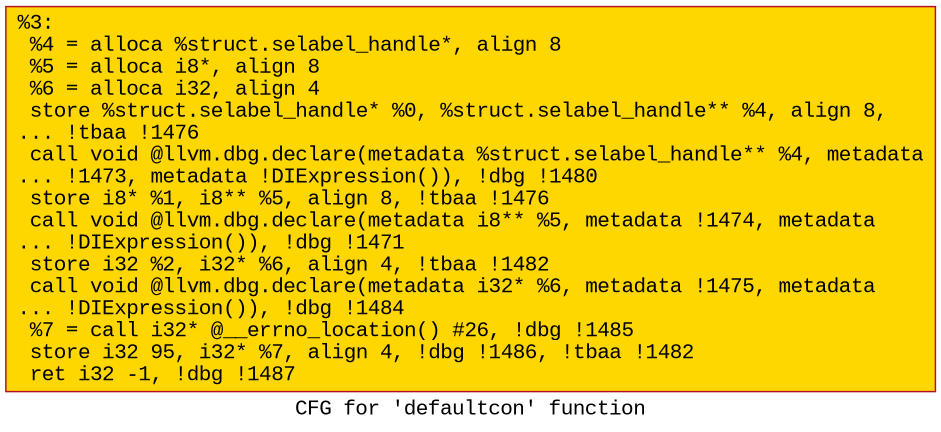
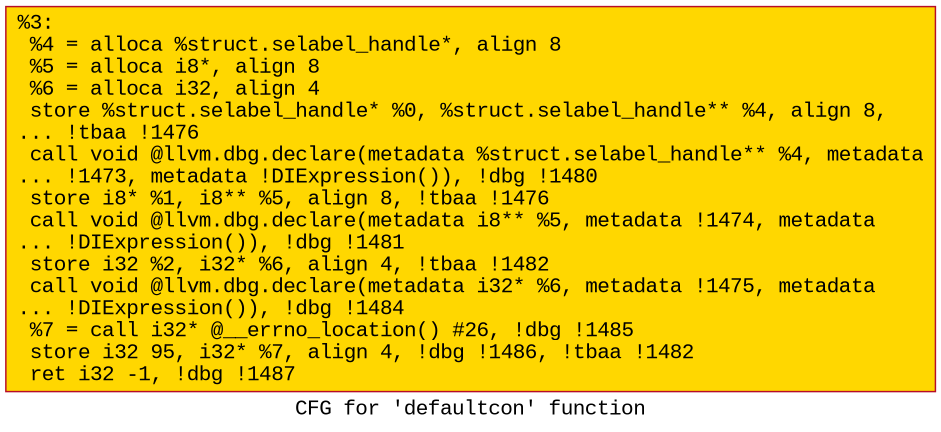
(212, 242) -> (212, 242)
